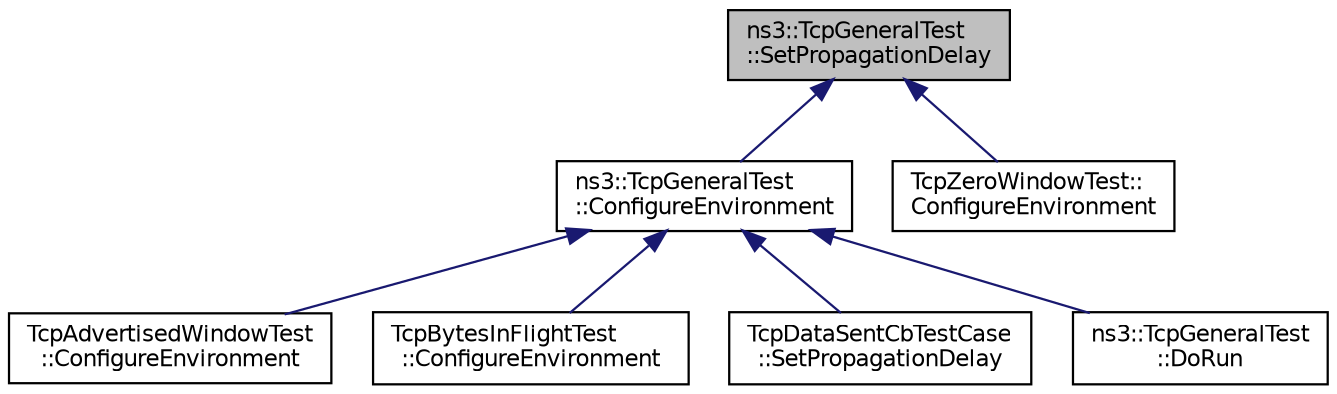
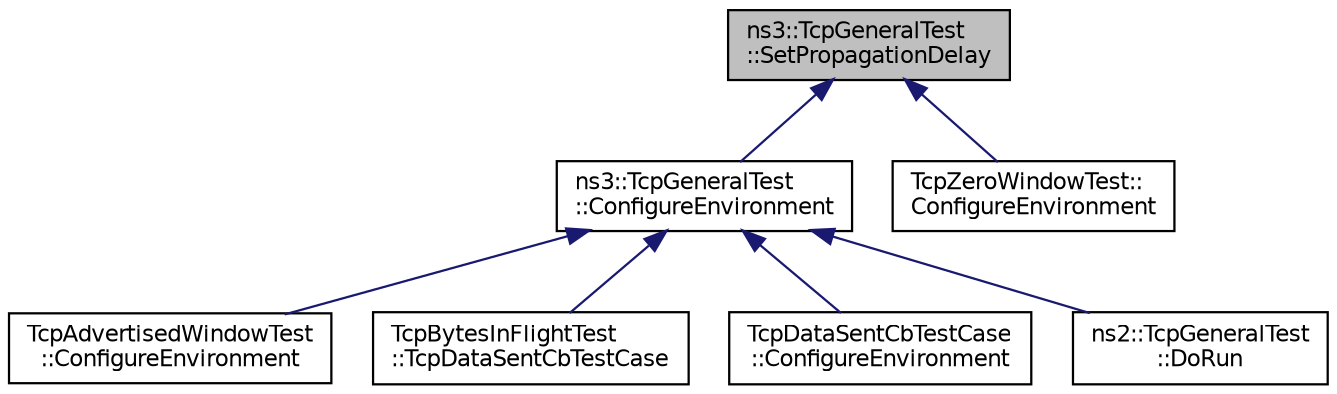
(531, 348) -> (531, 348)
(880, 348) -> (880, 348)
(1200, 348) -> (1200, 348)
